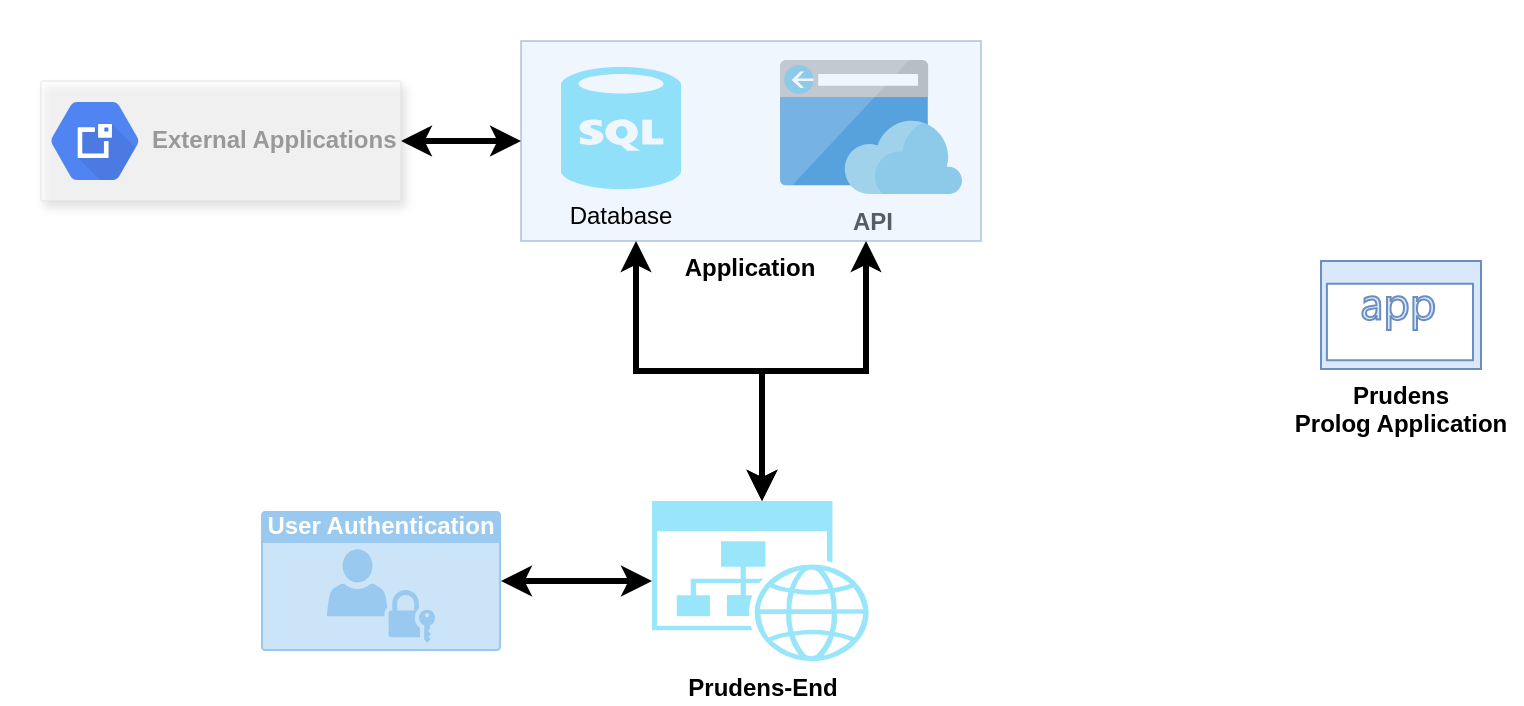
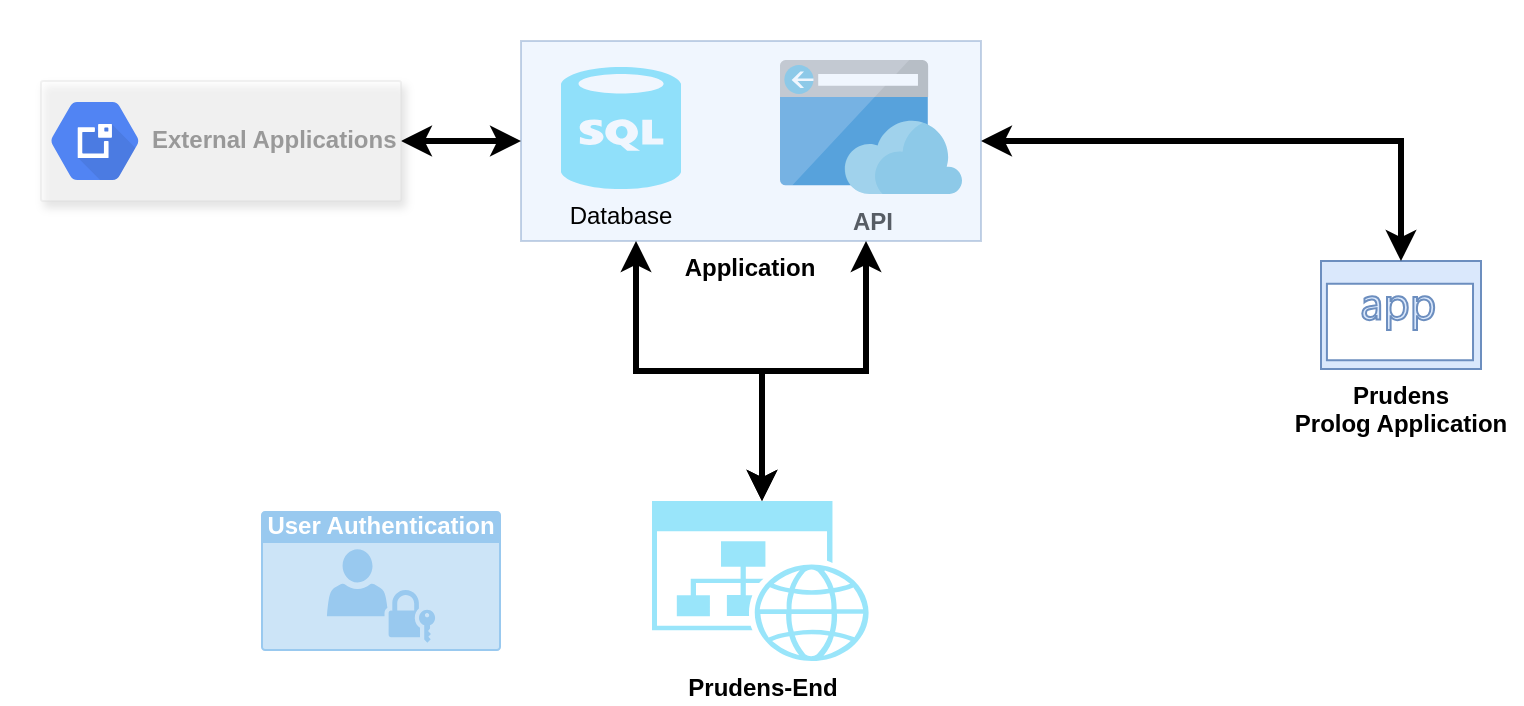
none -> (1251, 141)
(577, 581) -> none
